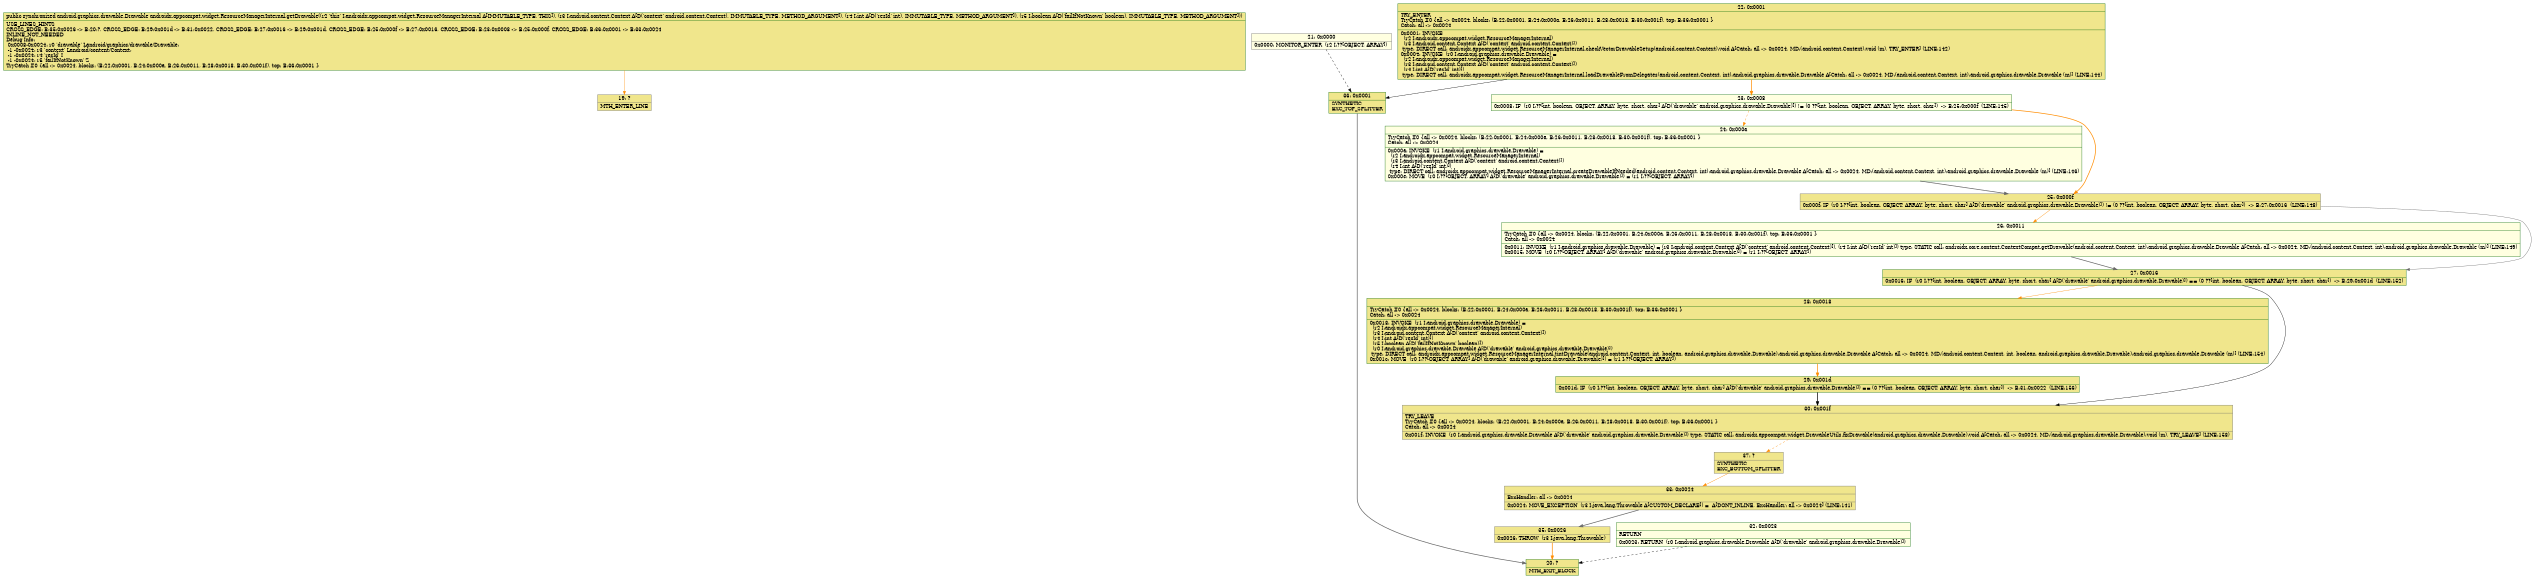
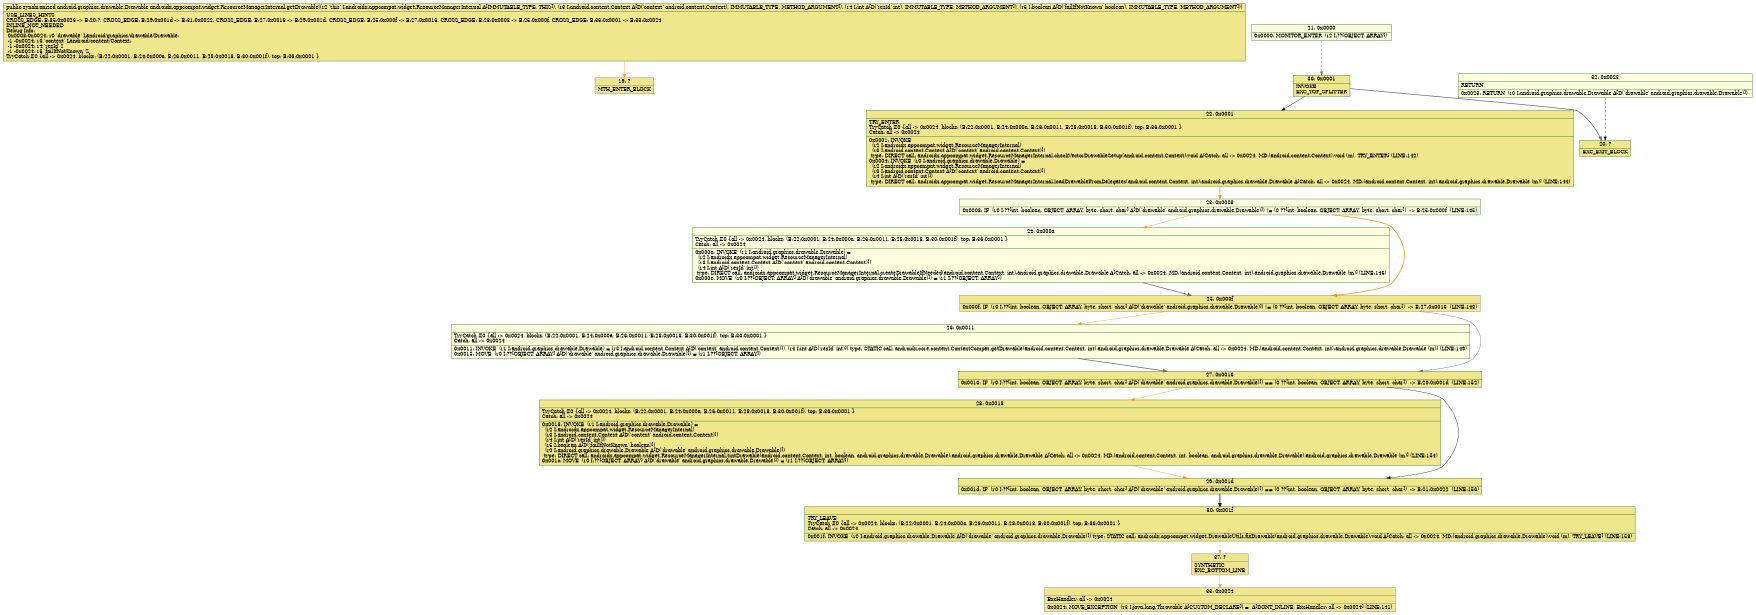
(1322, 42) -> (1322, 32)
(1338, 69) -> (1322, 56)
(1448, 88) -> (1295, 102)
(1347, 104) -> (1306, 87)
(624, 107) -> (624, 90)
(1747, 117) -> (1169, 221)
(1818, 368) -> (1157, 471)
(2219, 383) -> (1458, 431)
(1818, 422) -> (1220, 524)
(1749, 469) -> (1220, 571)
(1552, 535) -> none
(1552, 571) -> (1605, 152)
